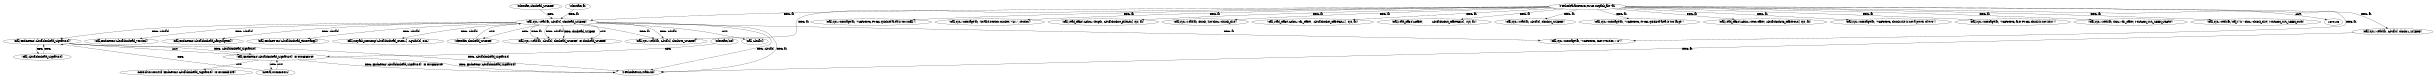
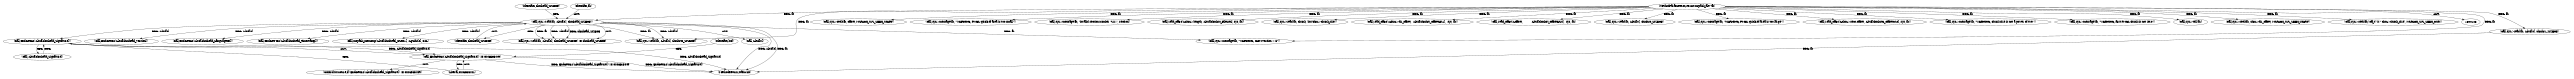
(574, 14) -> (577, 14)
none -> (859, 22)
none -> (2191, 22)
